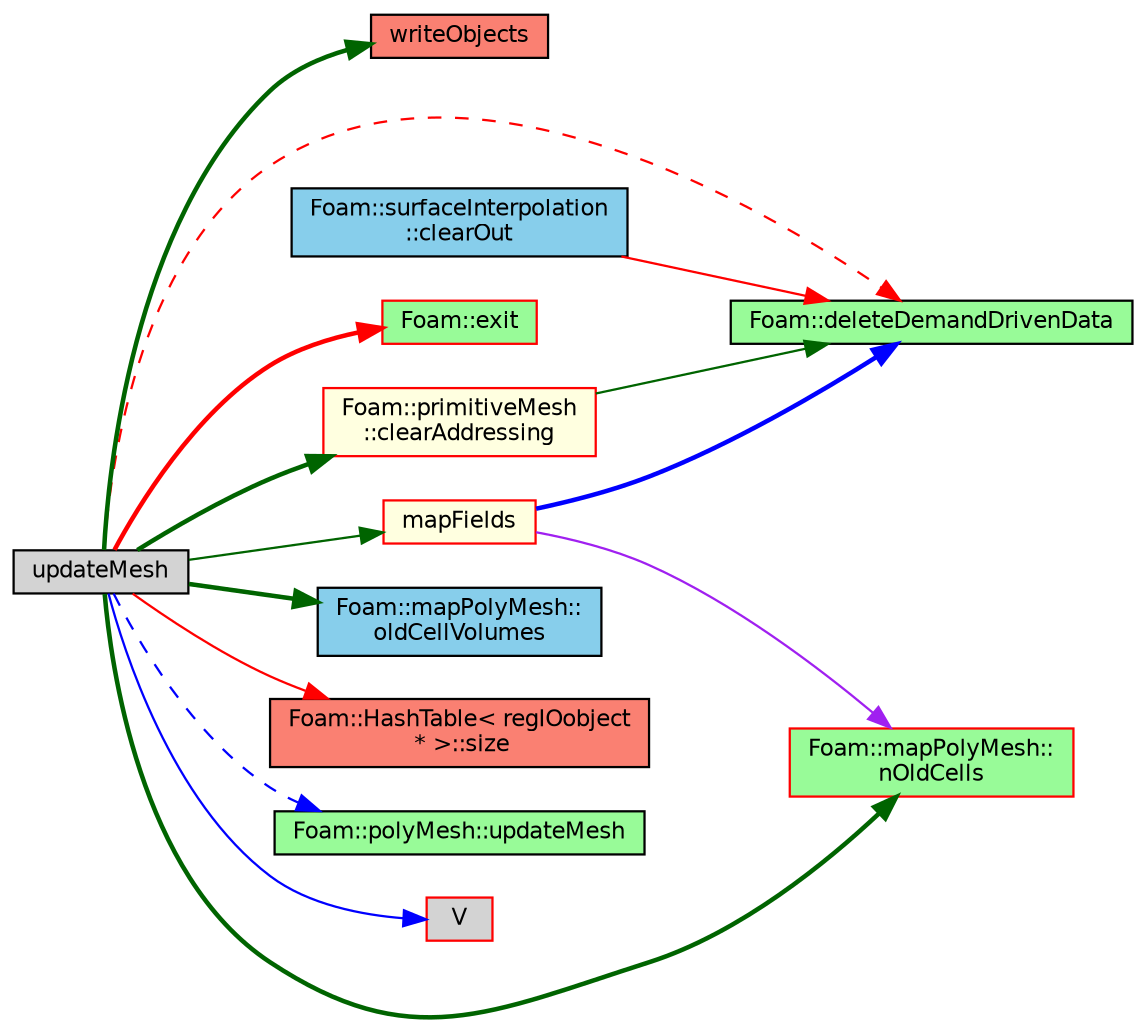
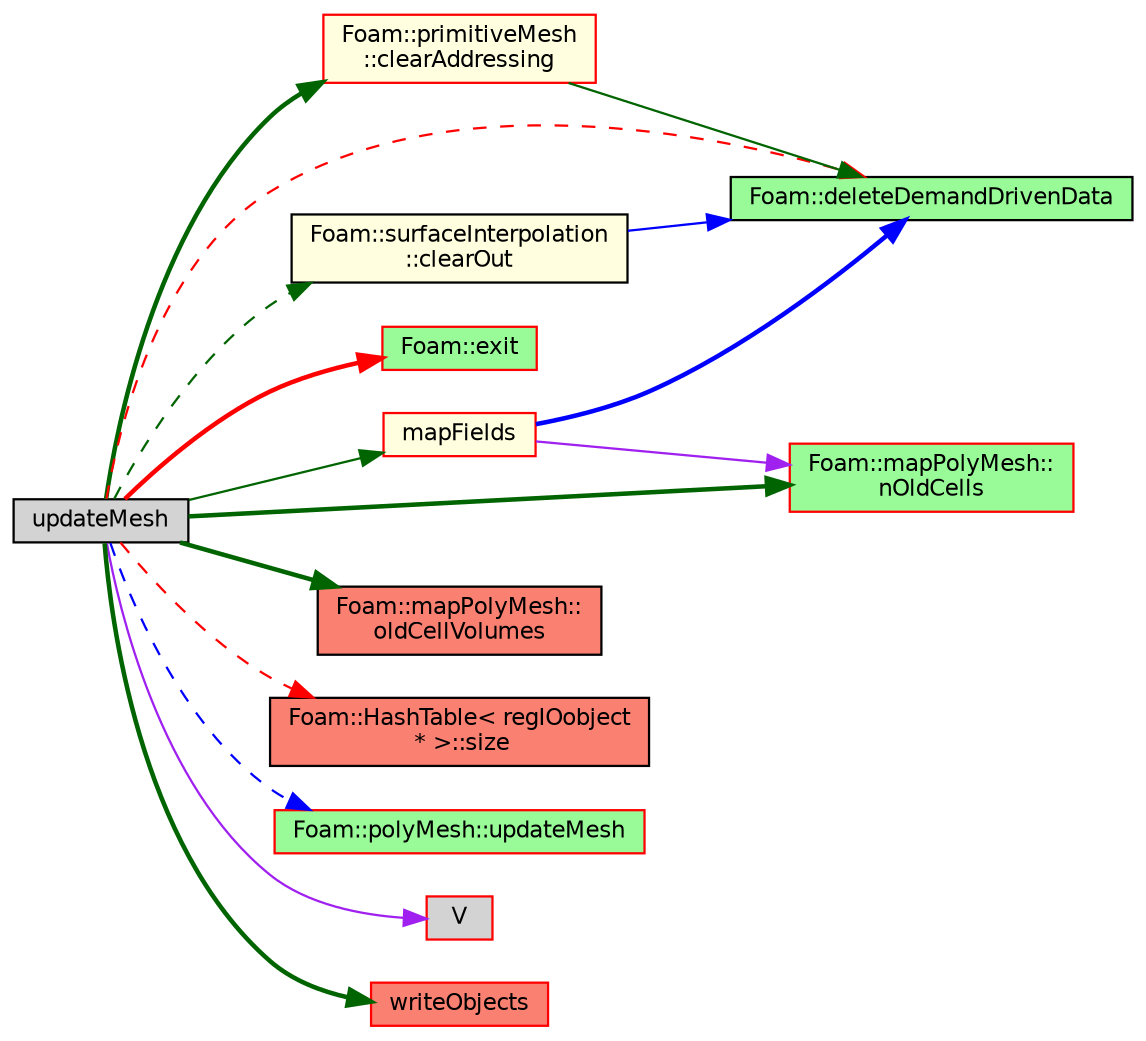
(460, 36) -> (460, 1004)
(460, 222) -> (460, 249)
(714, 276) -> (667, 227)
none -> (189, 384)
(460, 622) -> (460, 621)
(216, 648) -> (199, 624)
(205, 808) -> (195, 786)
(460, 833) -> (460, 832)
